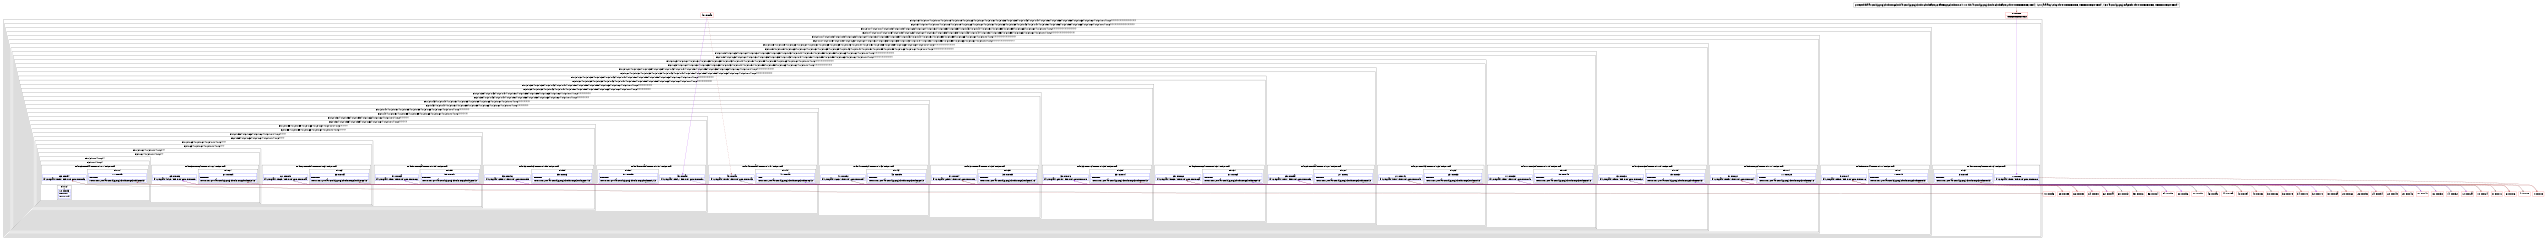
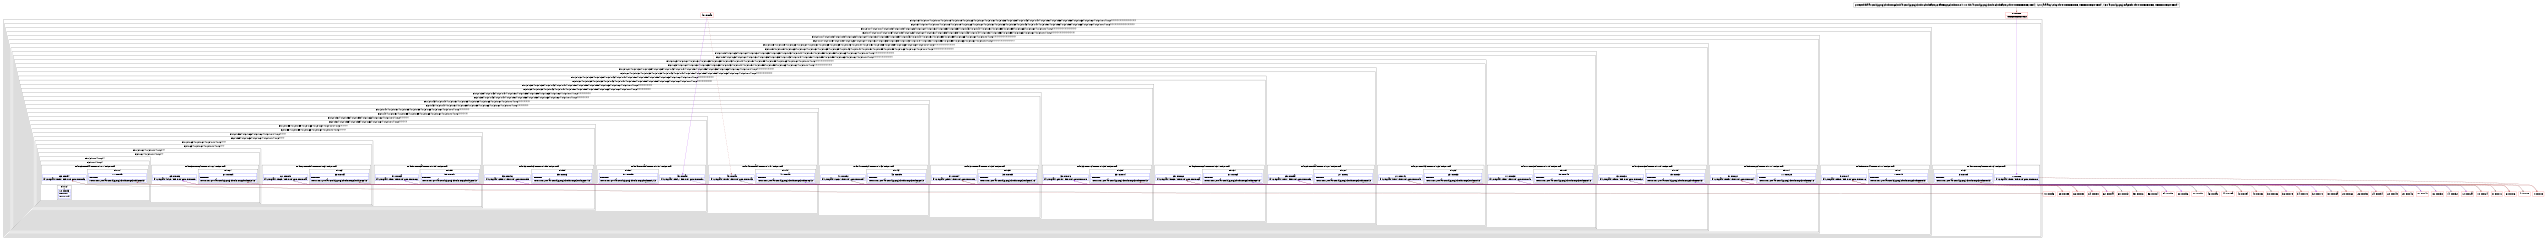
(760, 178) -> (762, 178)
